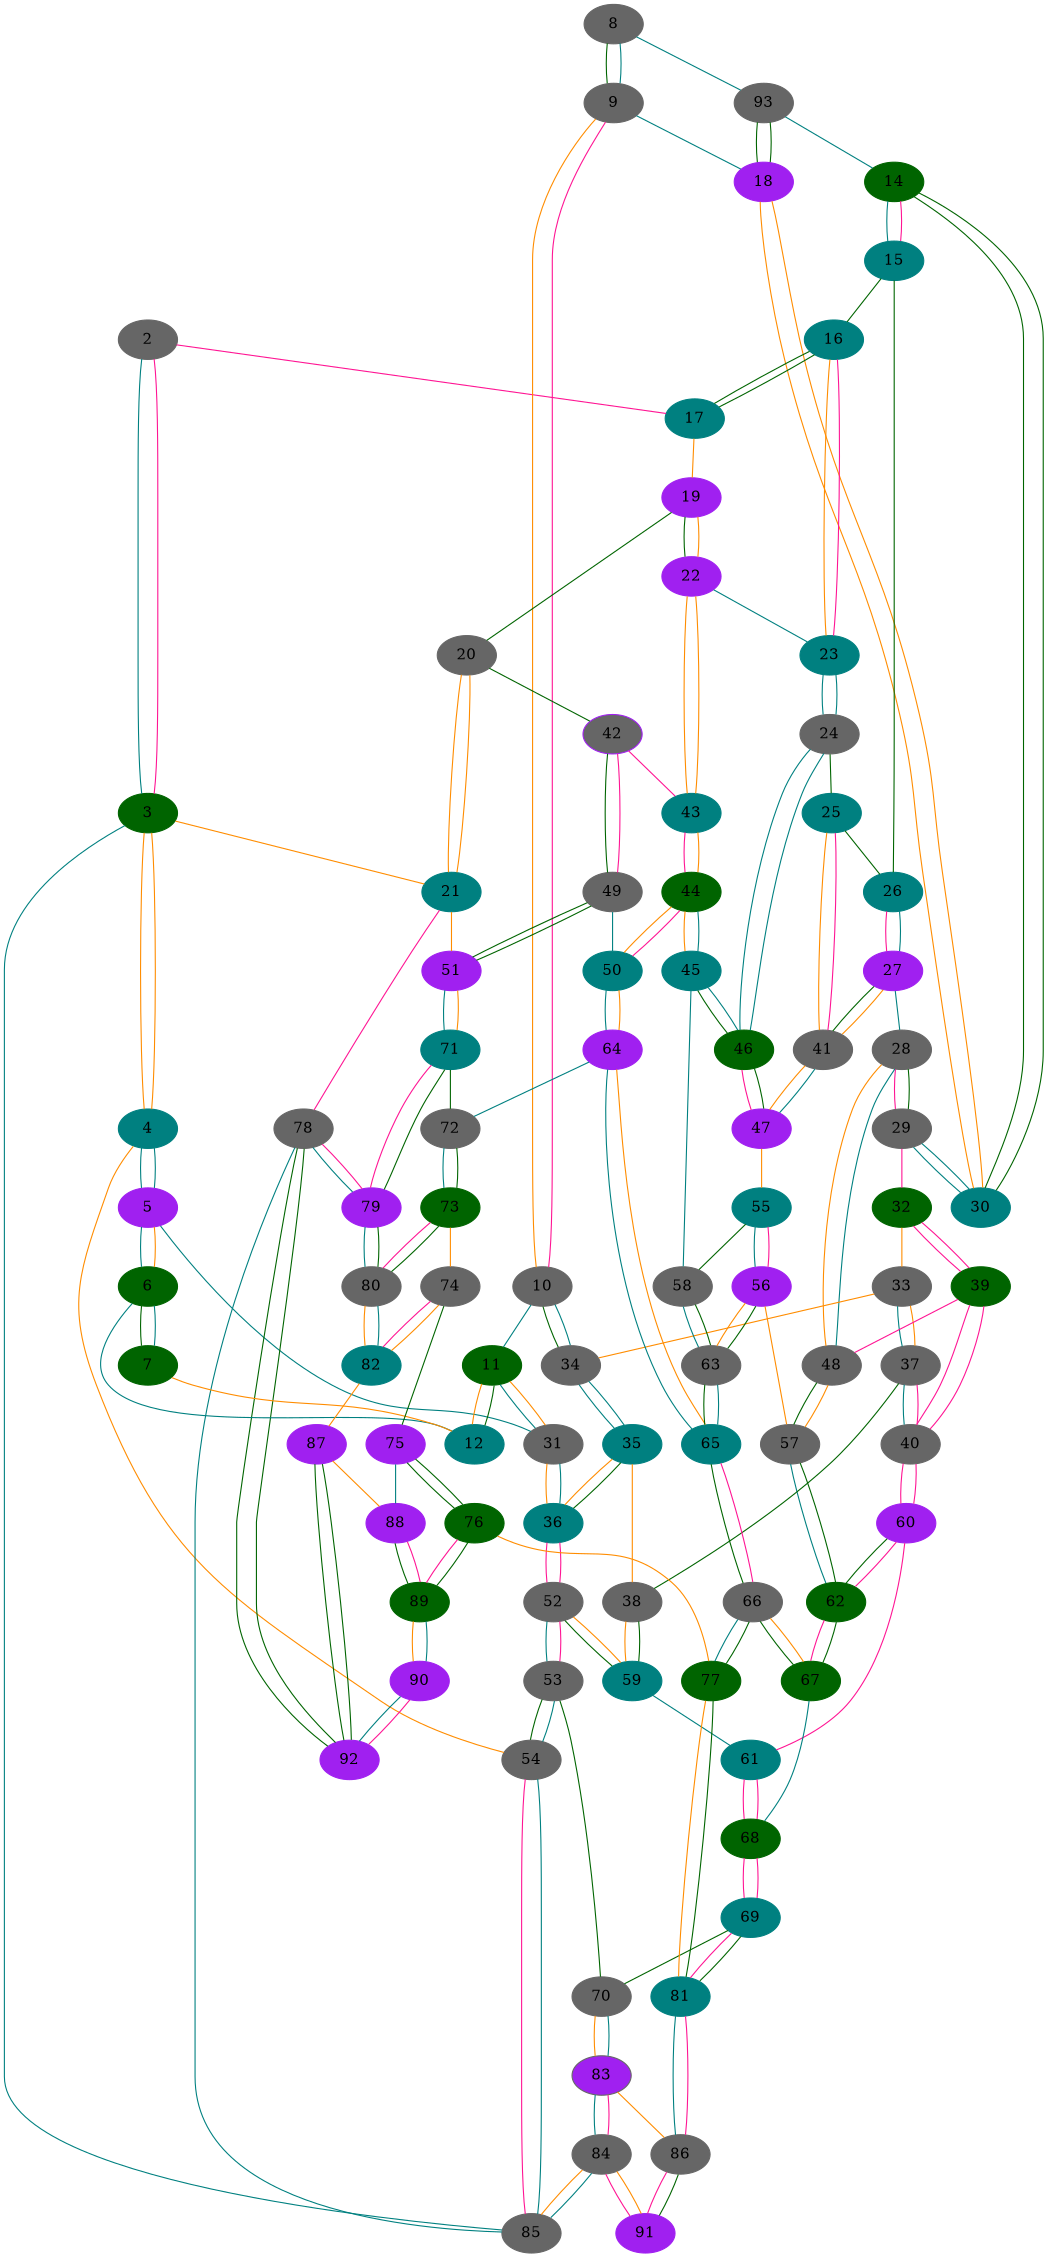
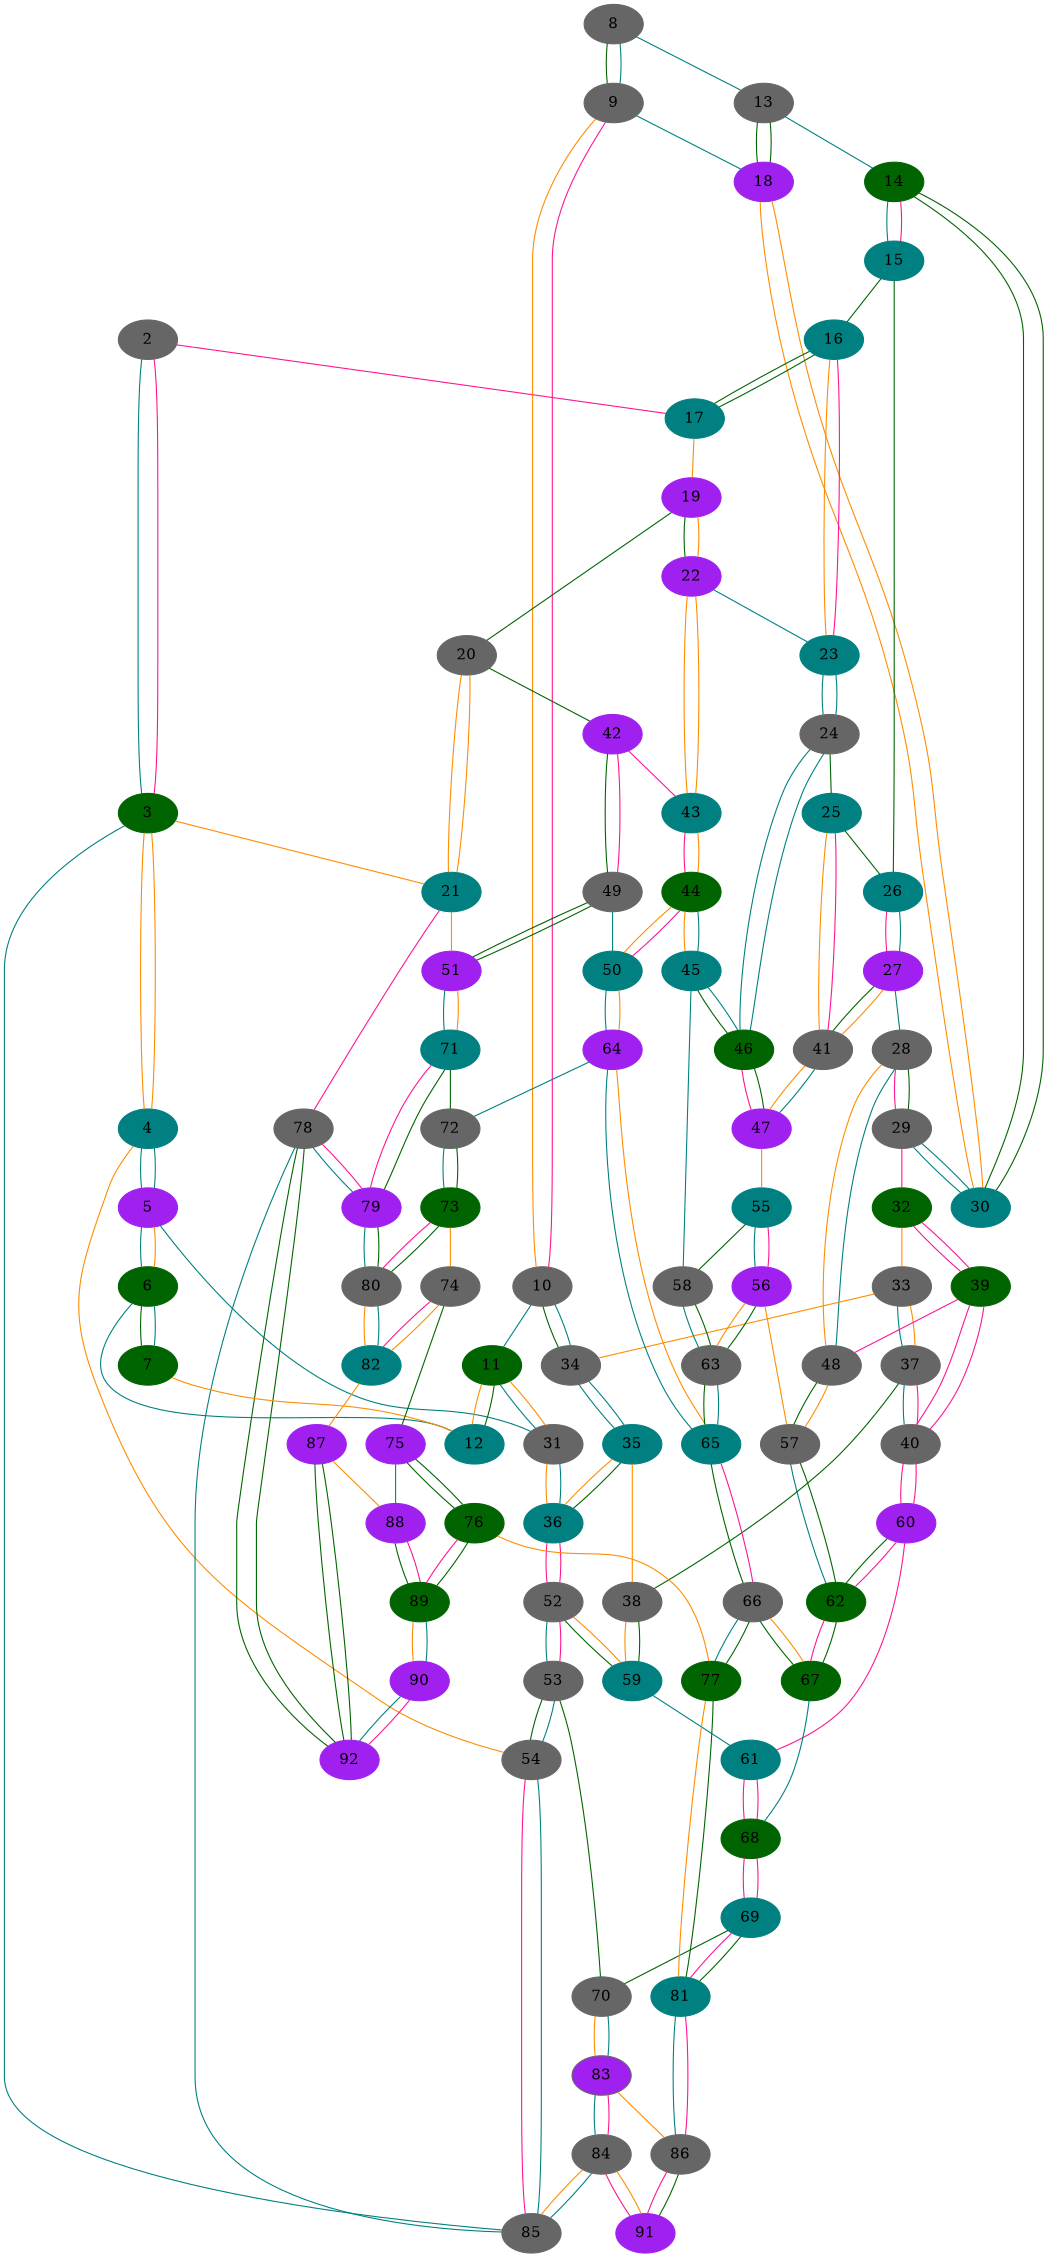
(764, 103) -> (764, 103)
(613, 734) -> (613, 734)
